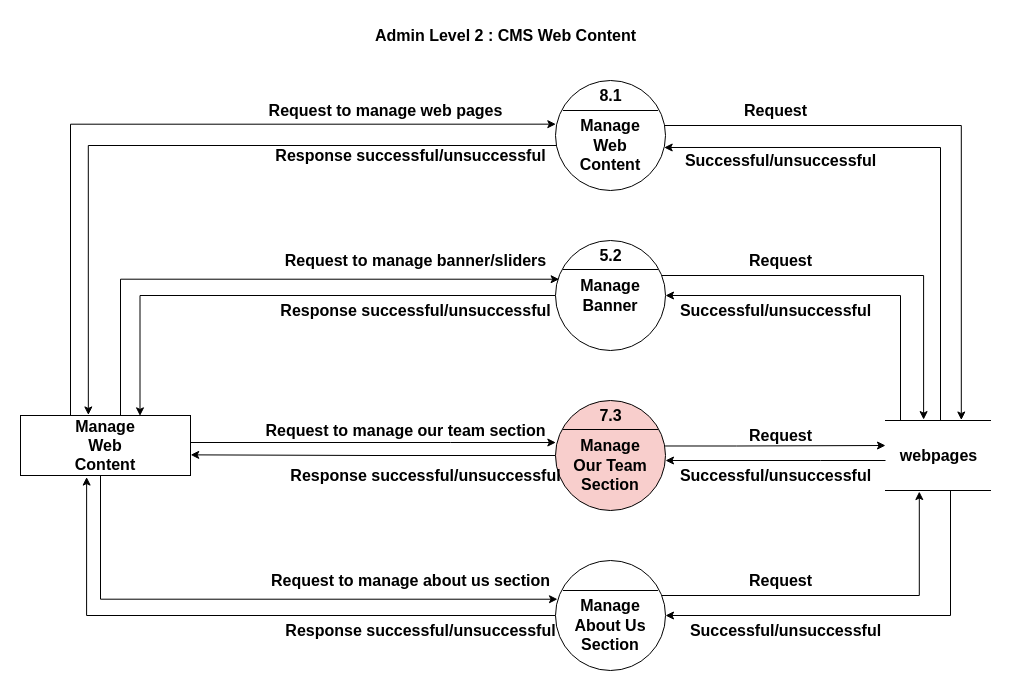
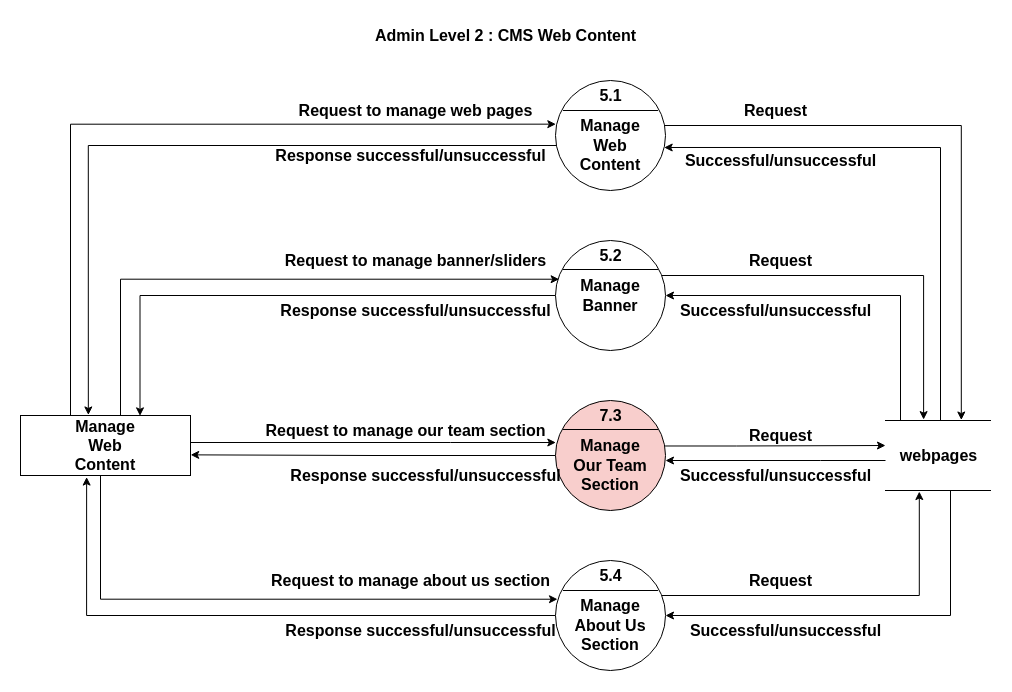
(611, 96) -> (611, 96)
(386, 111) -> (416, 111)
none -> (611, 576)
